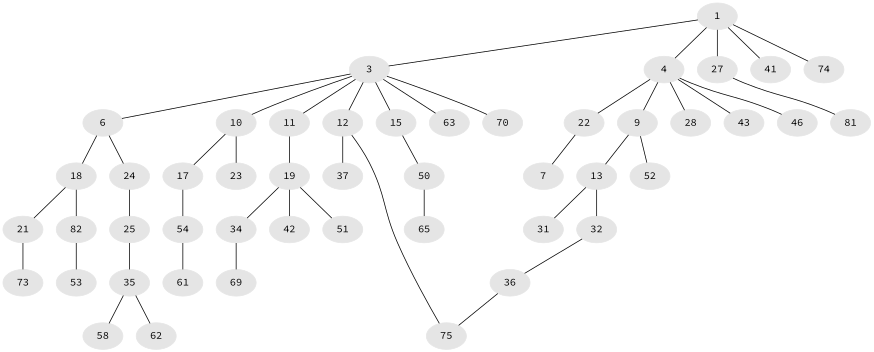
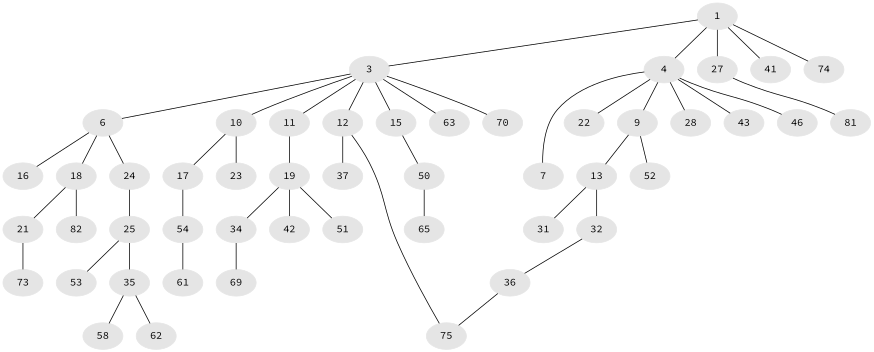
(564, 150) -> (573, 96)
none -> (23, 176)
(76, 256) -> (103, 256)
